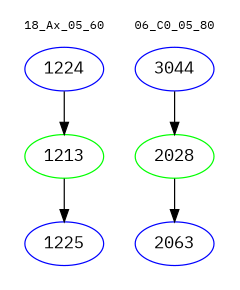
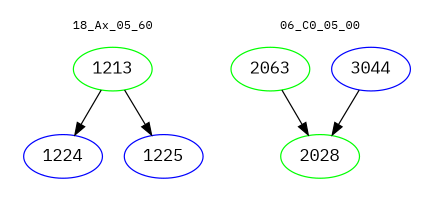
(175, 26) -> (321, 26)
(64, 107) -> (91, 107)
(175, 194) -> (292, 107)
(175, 244) -> (270, 69)
